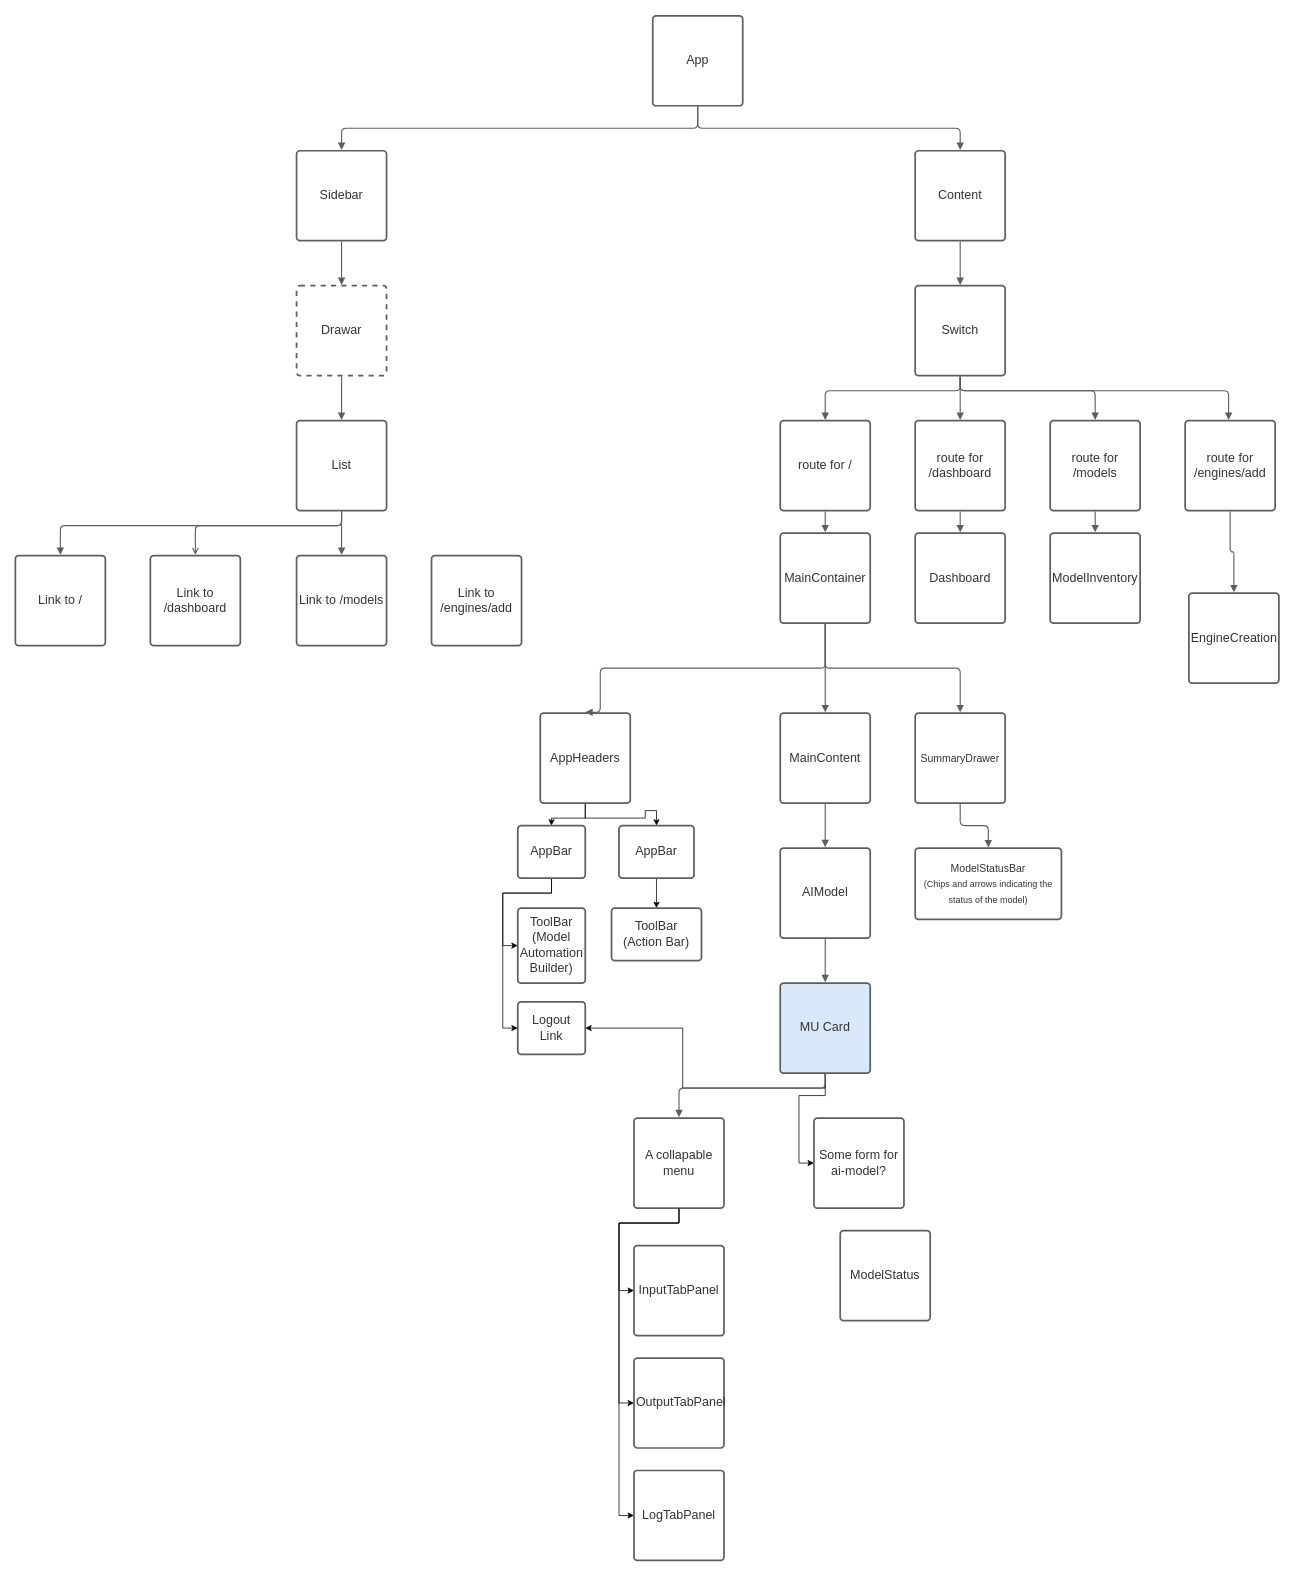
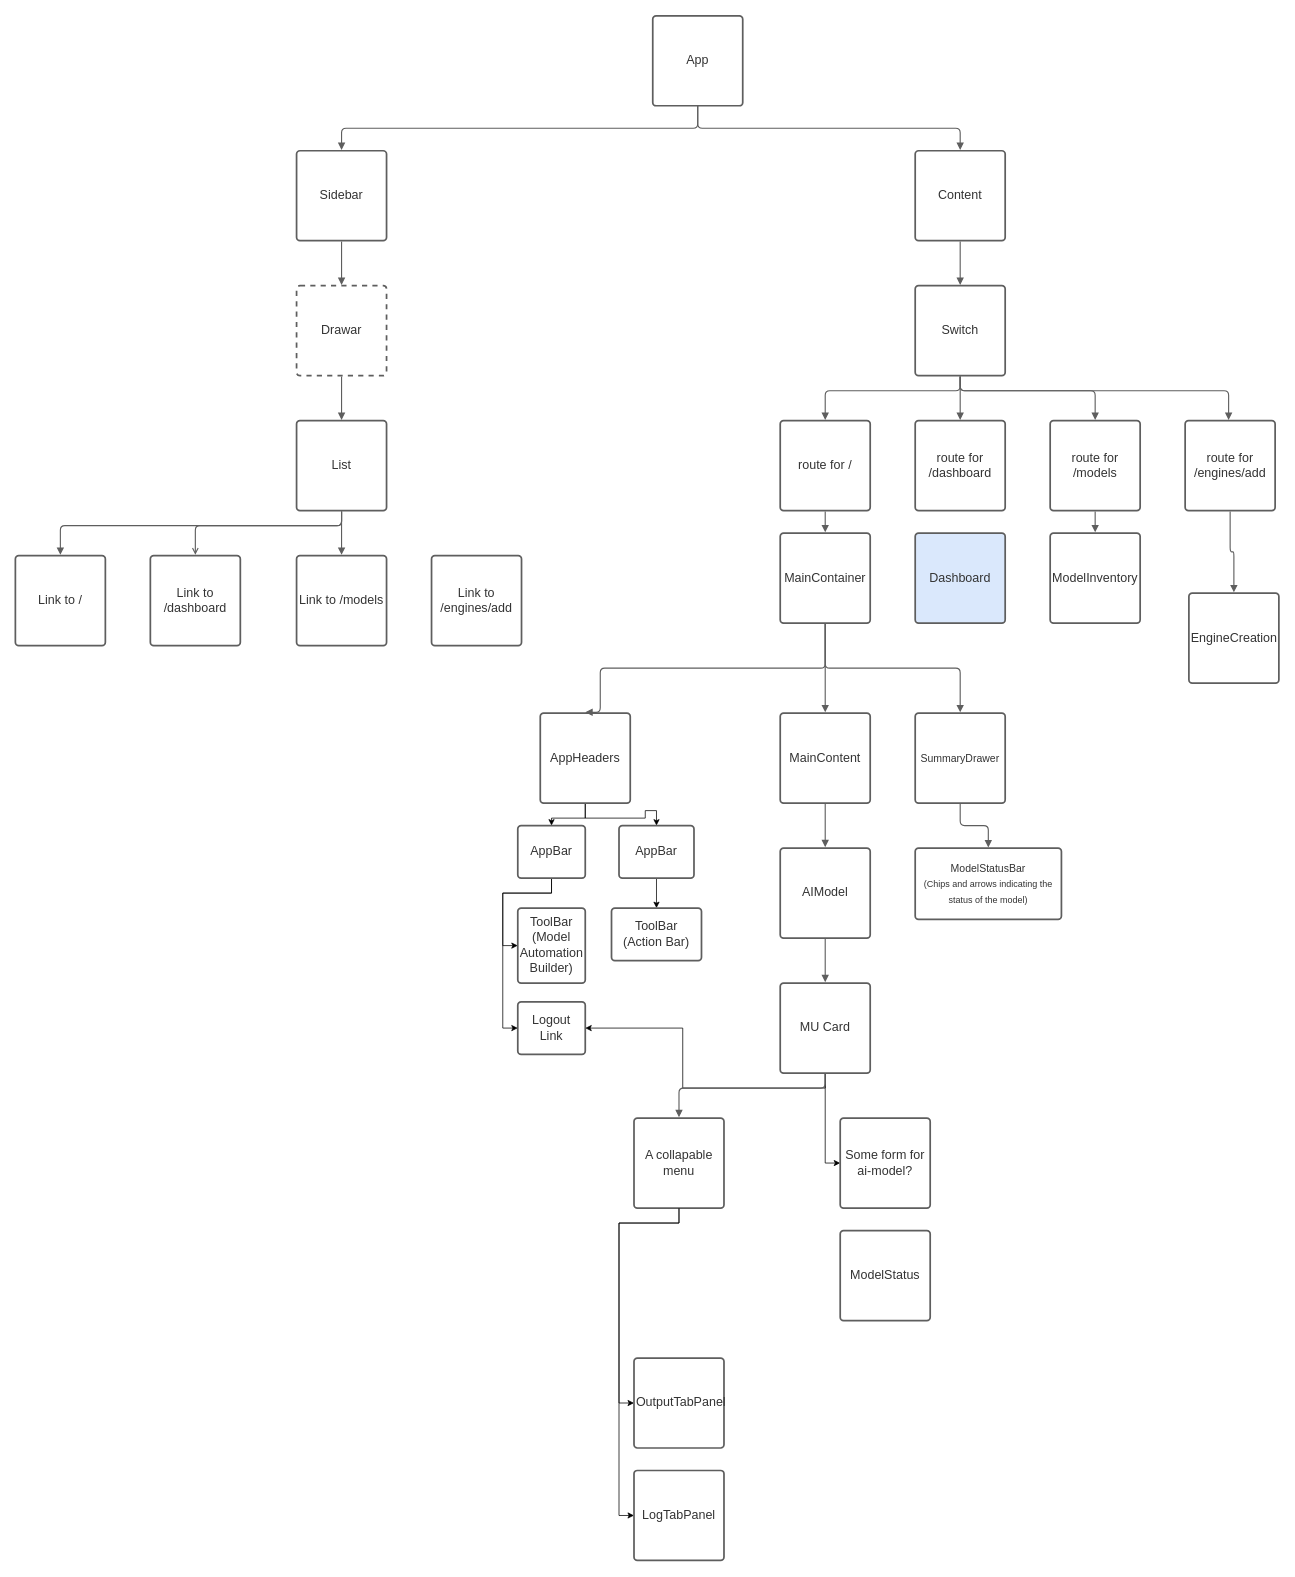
(960, 518) -> none
(960, 578) -> (960, 578)
(825, 1028) -> (825, 1028)
(859, 1163) -> (885, 1163)
(625, 1290) -> none
(679, 1290) -> none
